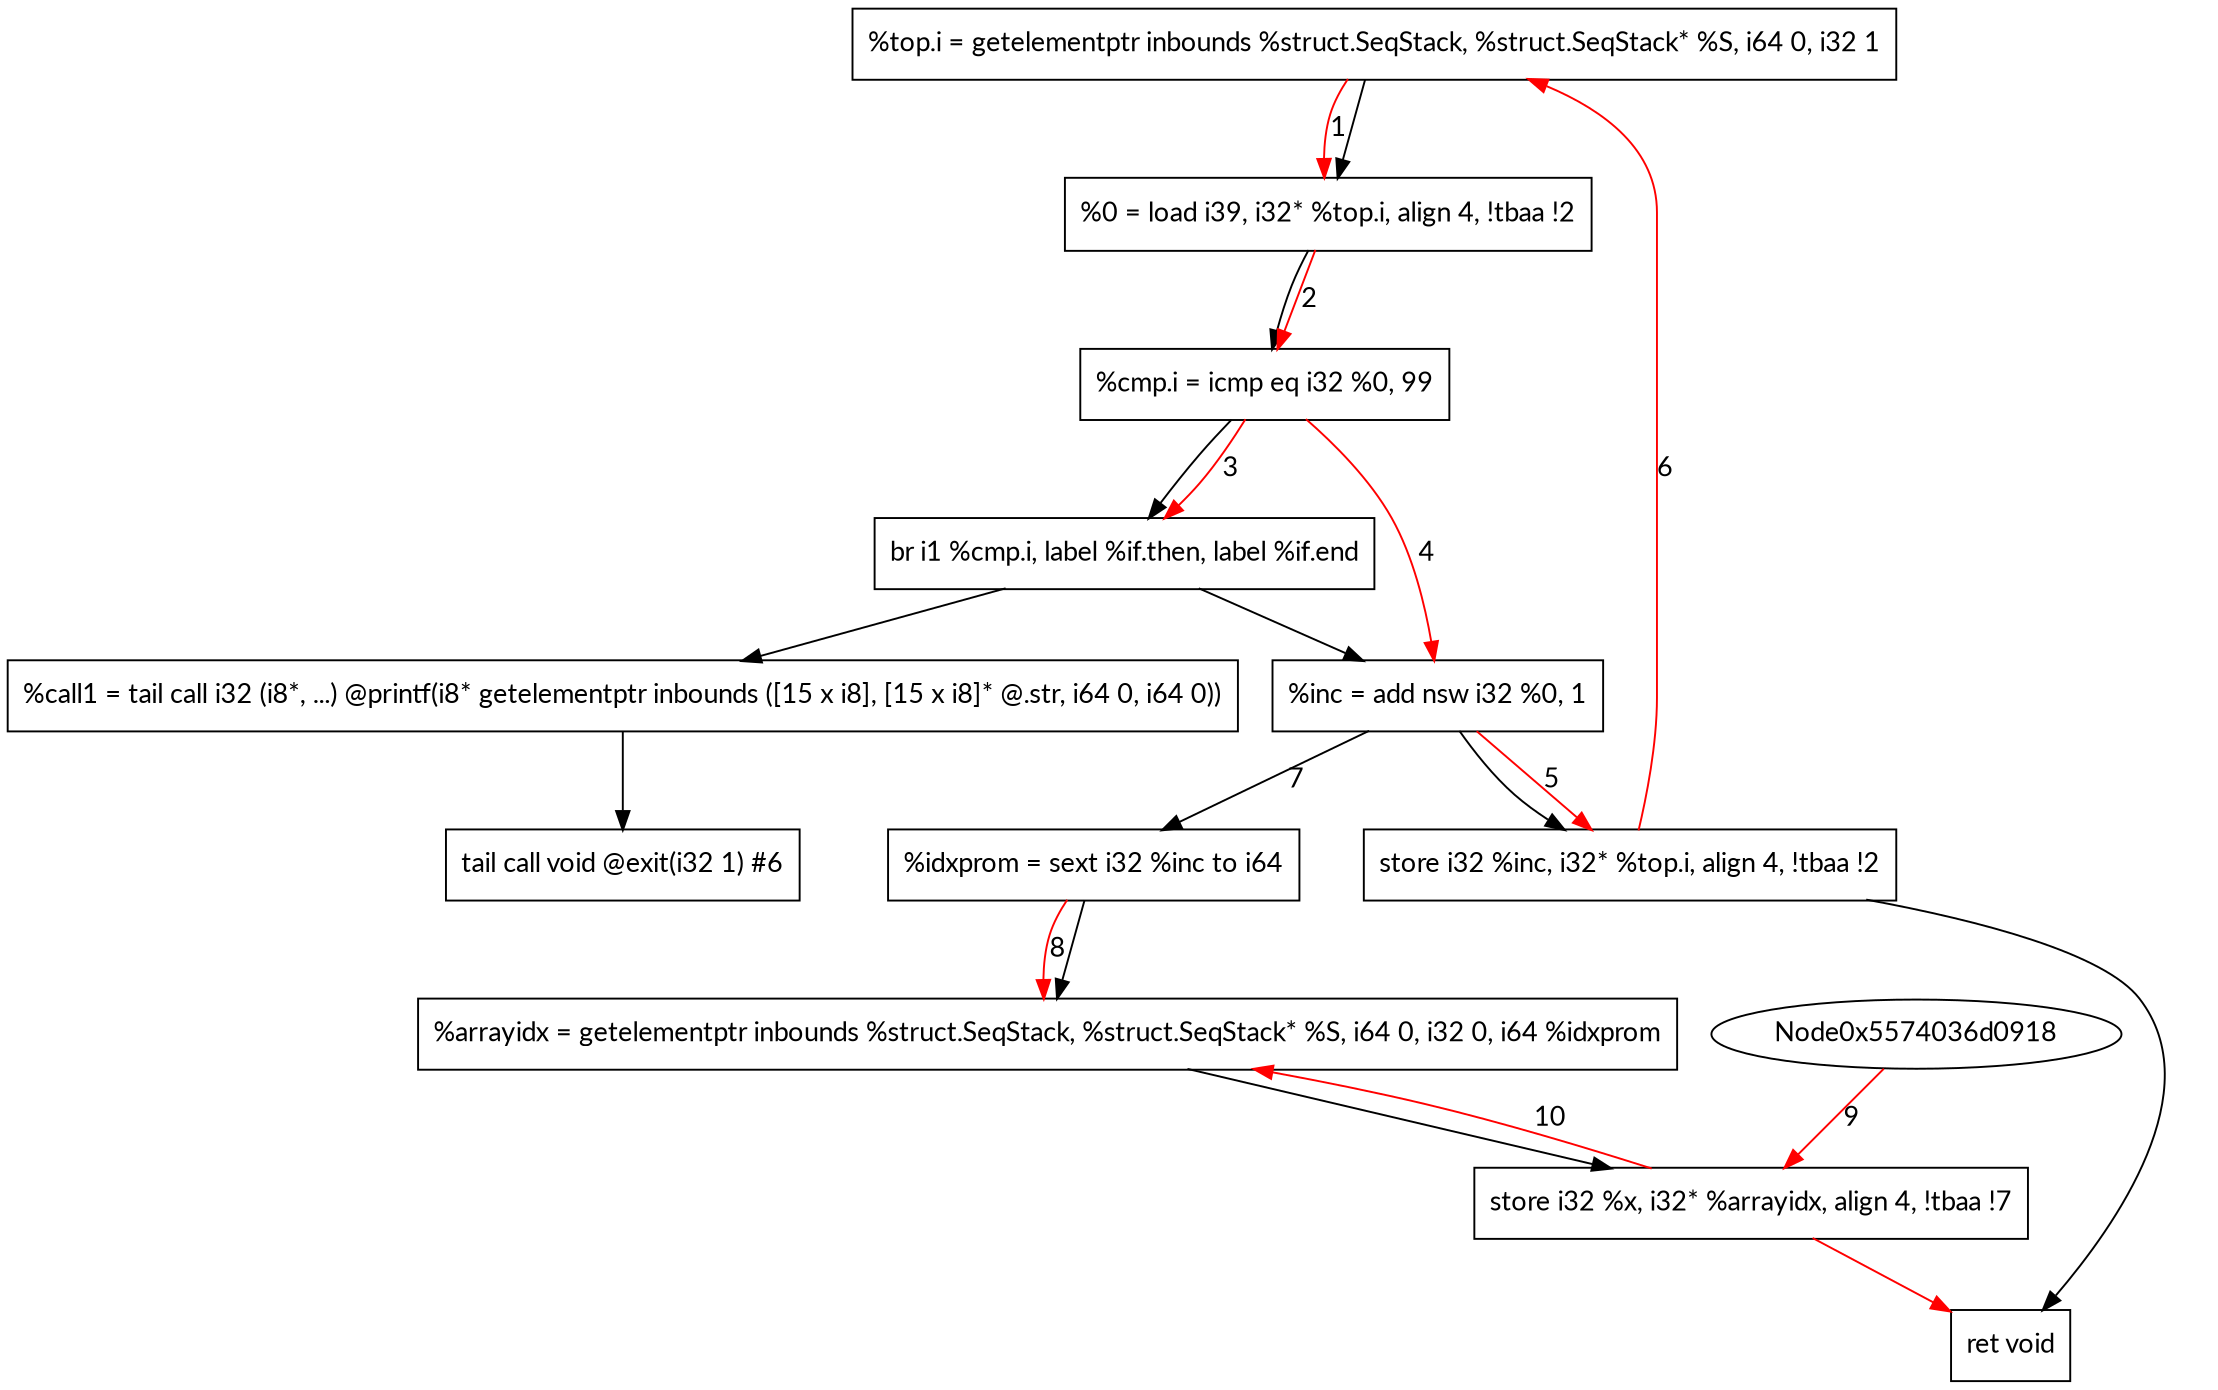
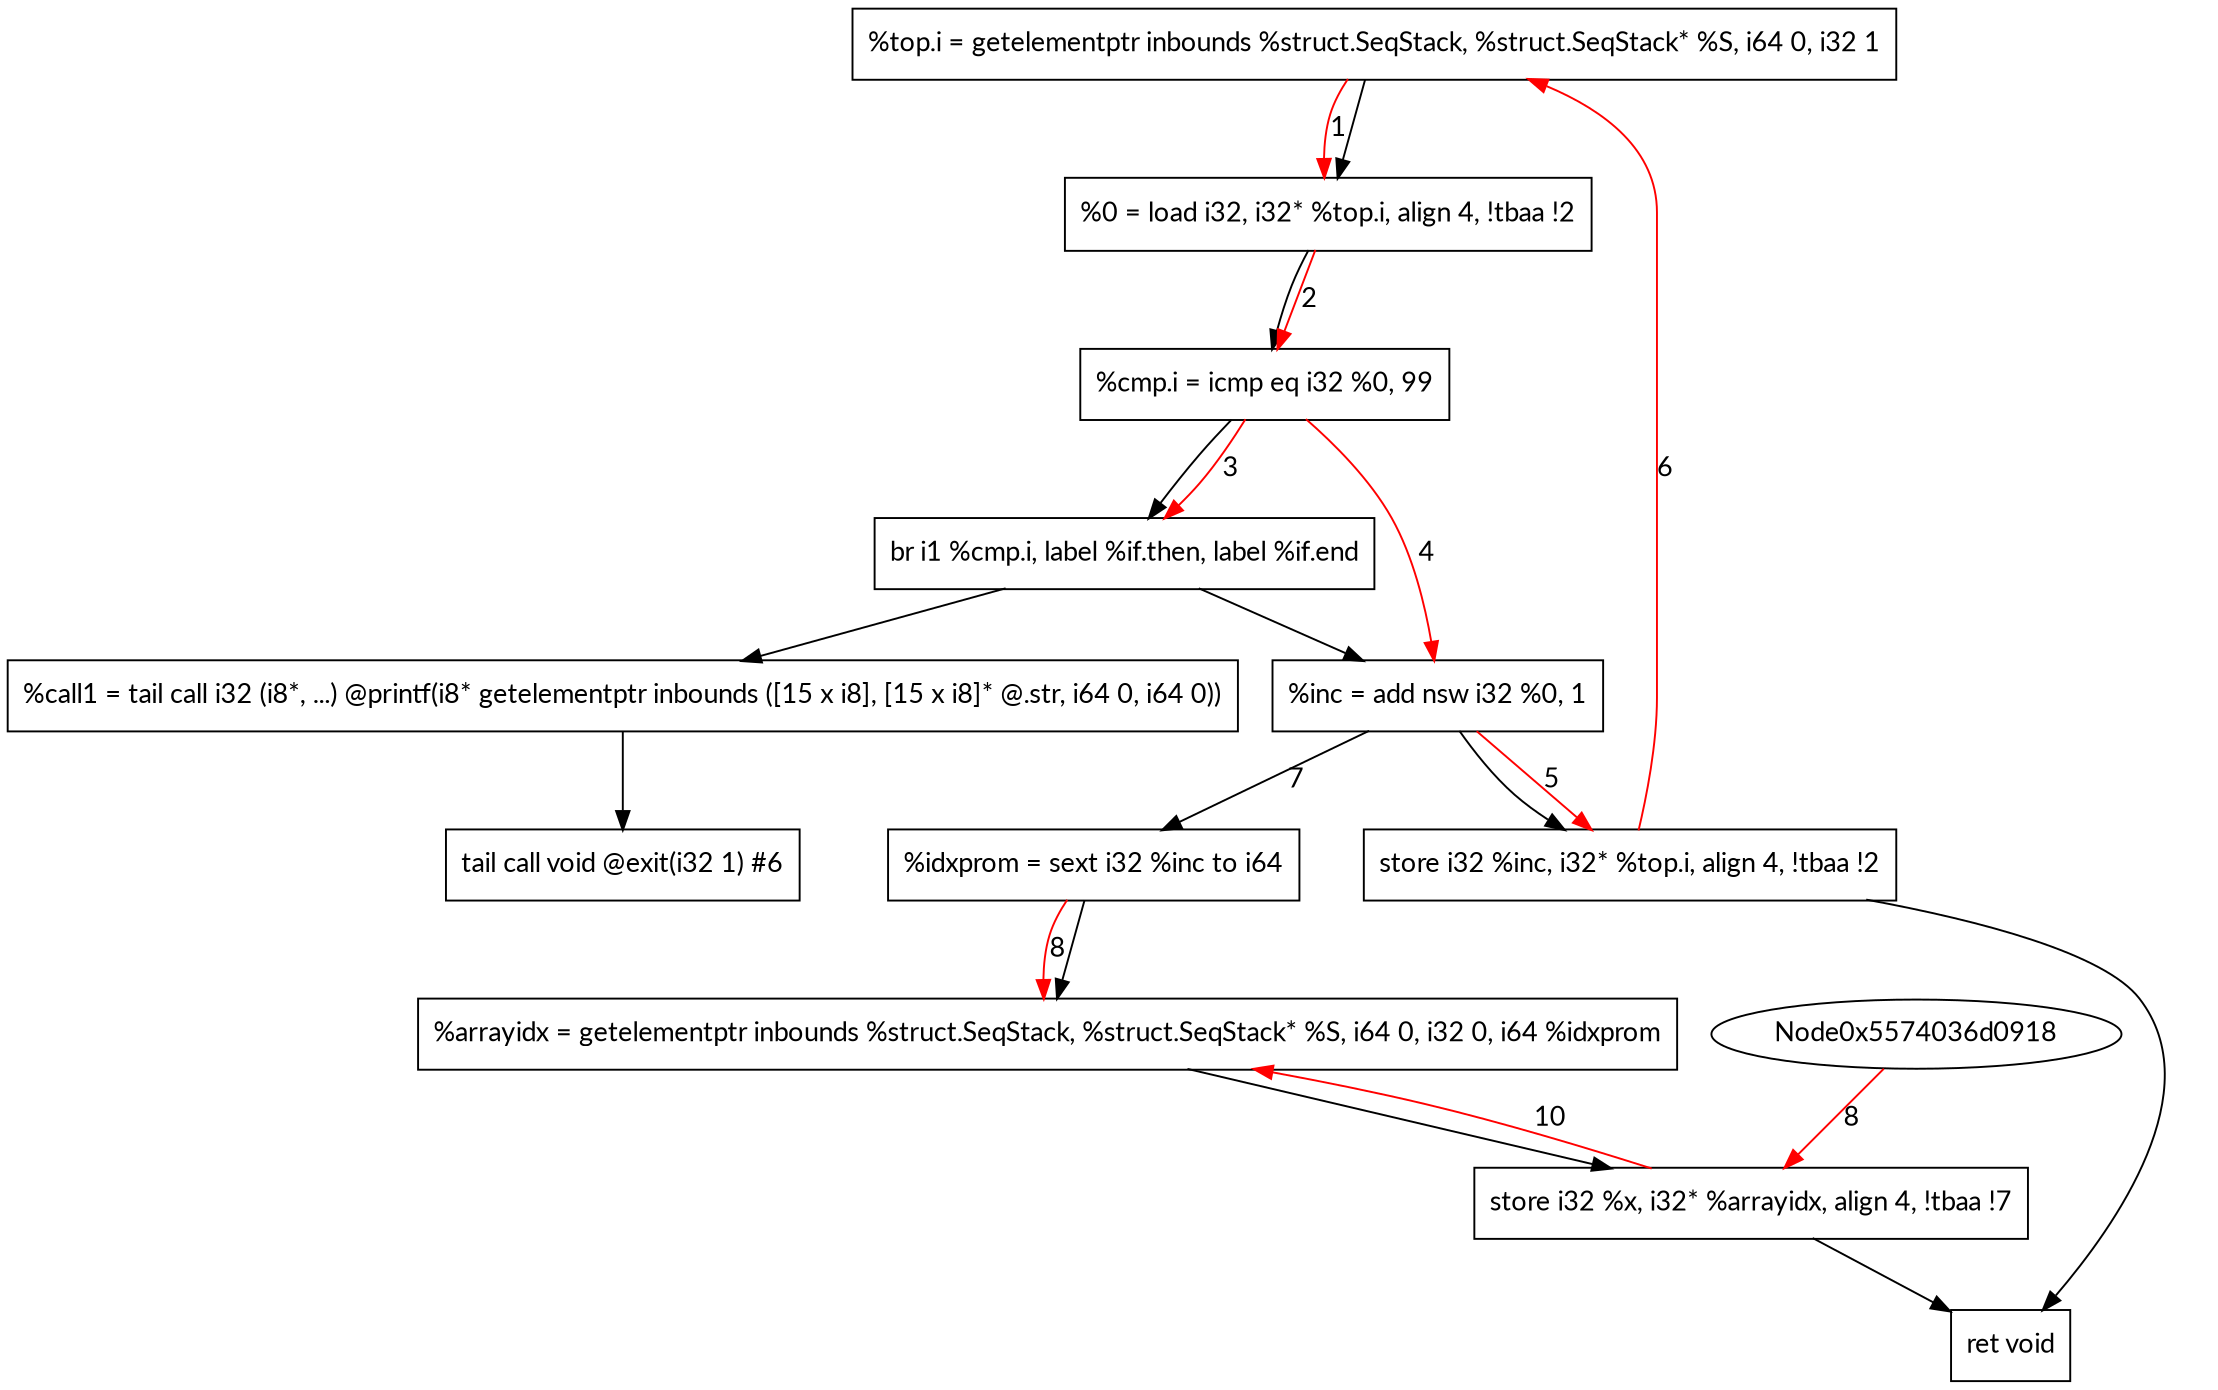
(1328, 214) -> (1328, 214)
(1852, 1119) -> (1852, 1119)
(1873, 1270) -> (1873, 1270)
